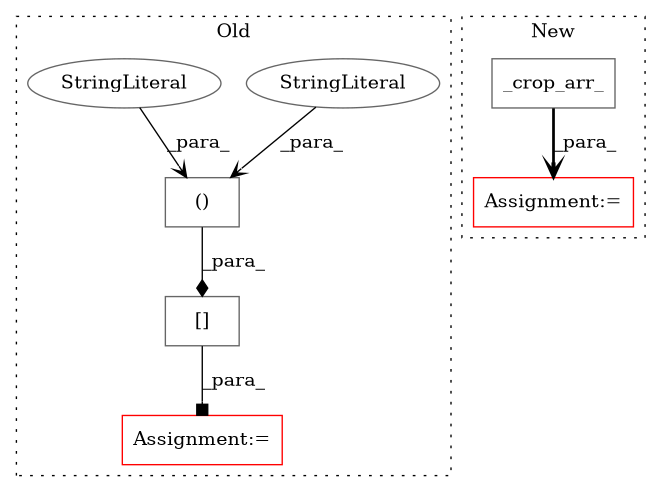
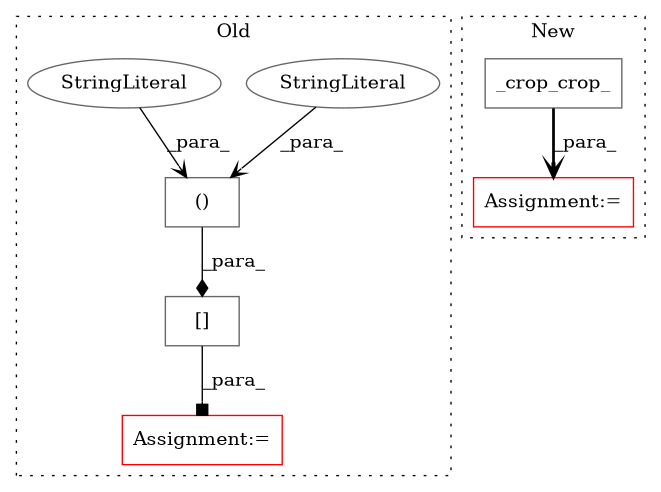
(554, 83) -> (554, 83)
